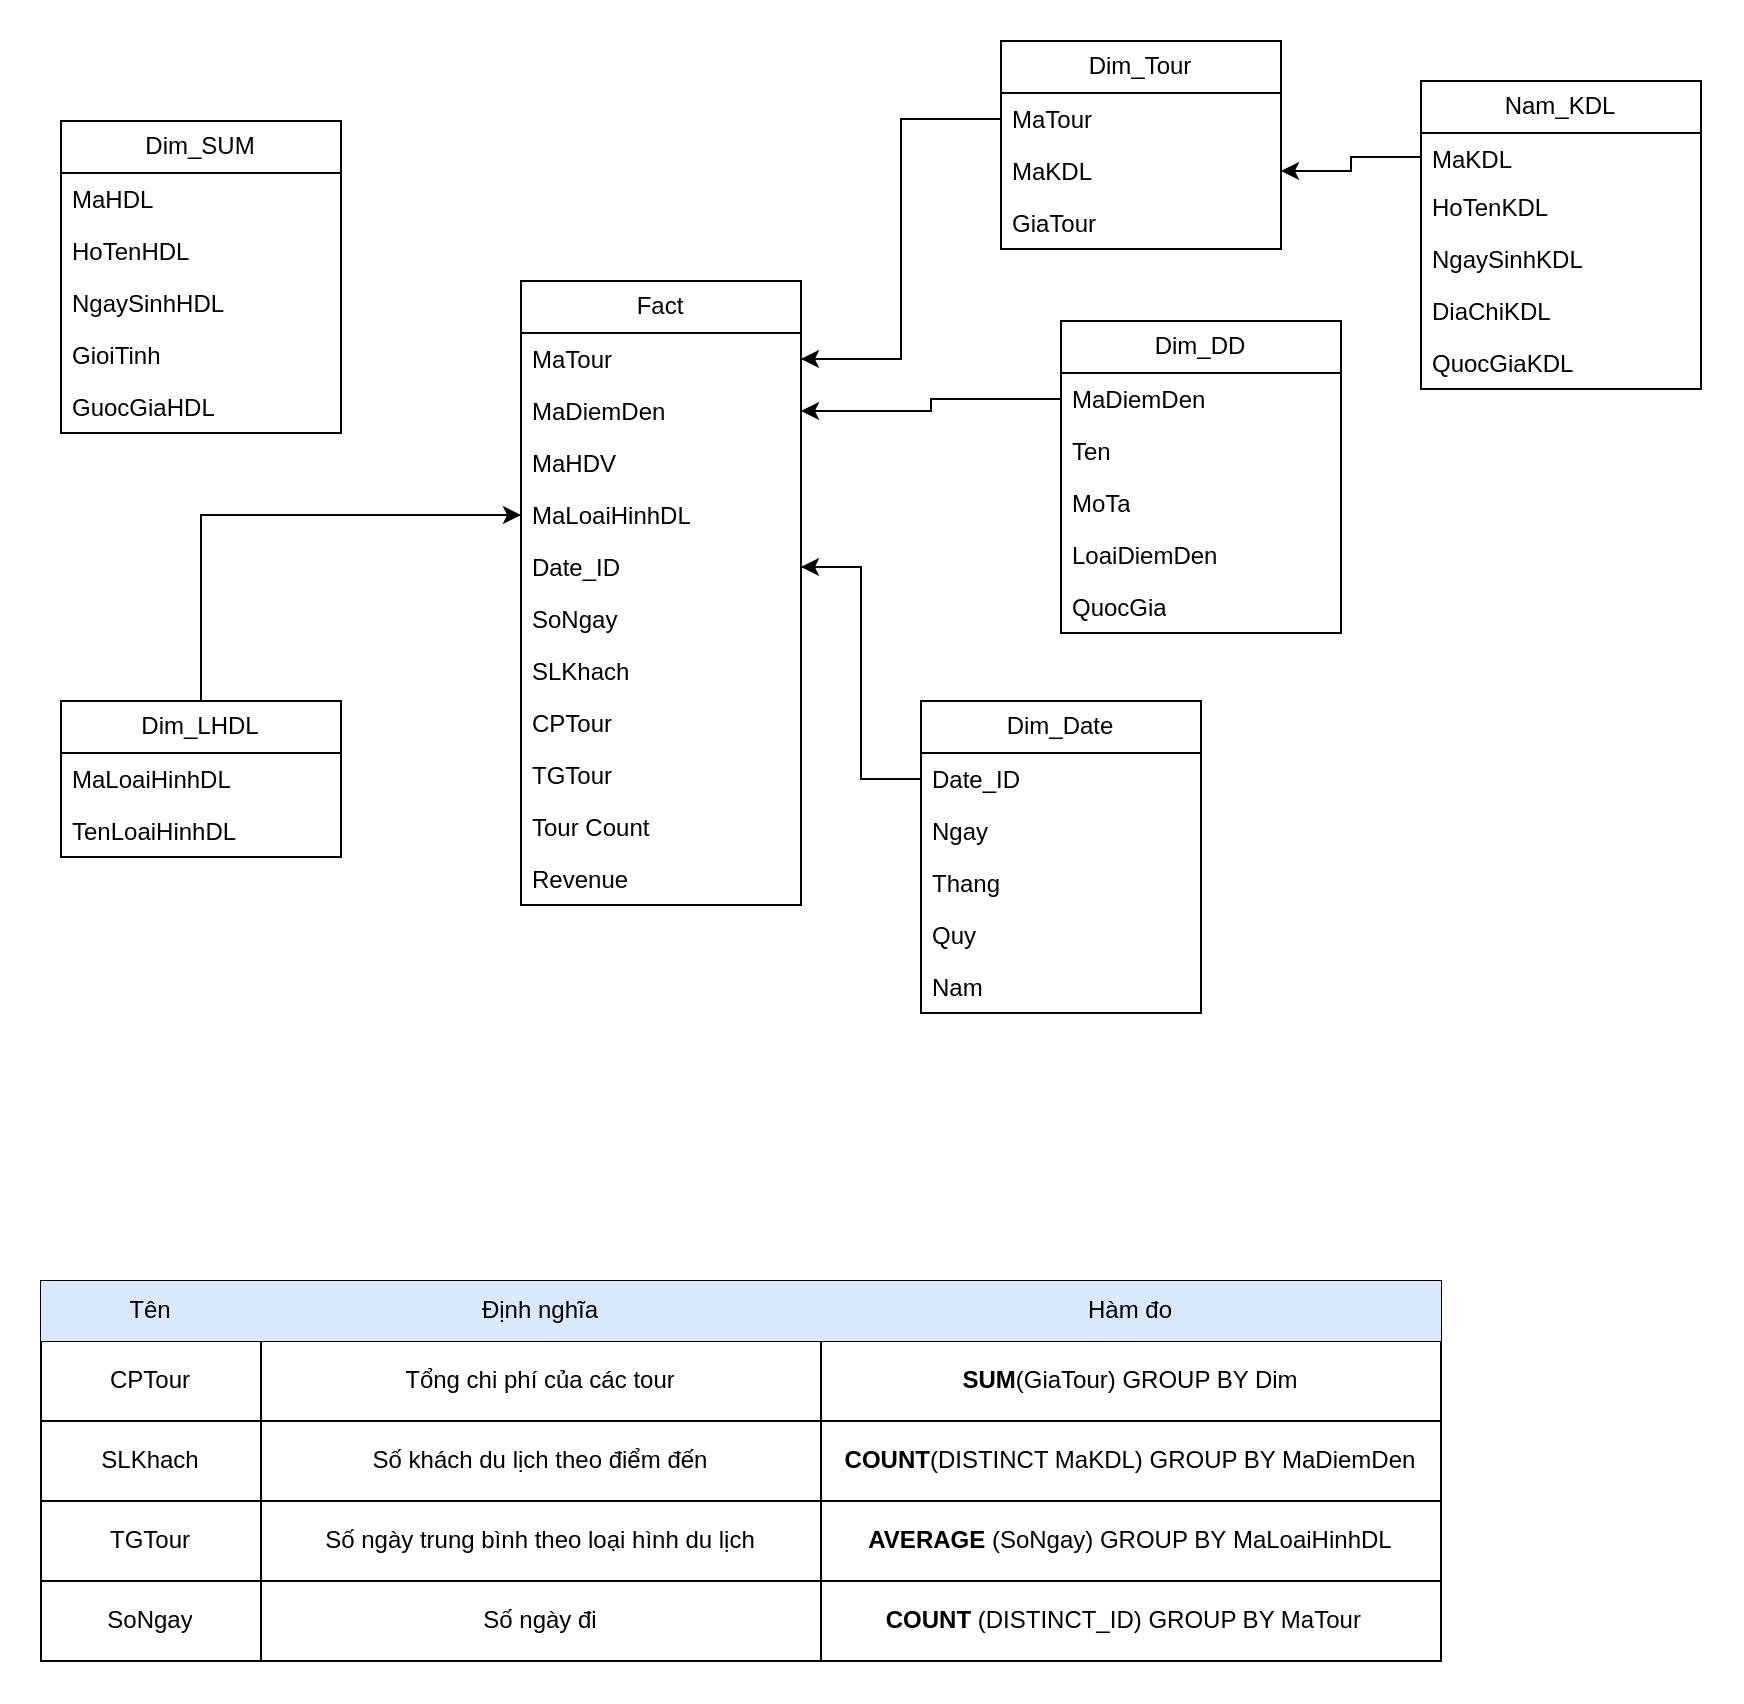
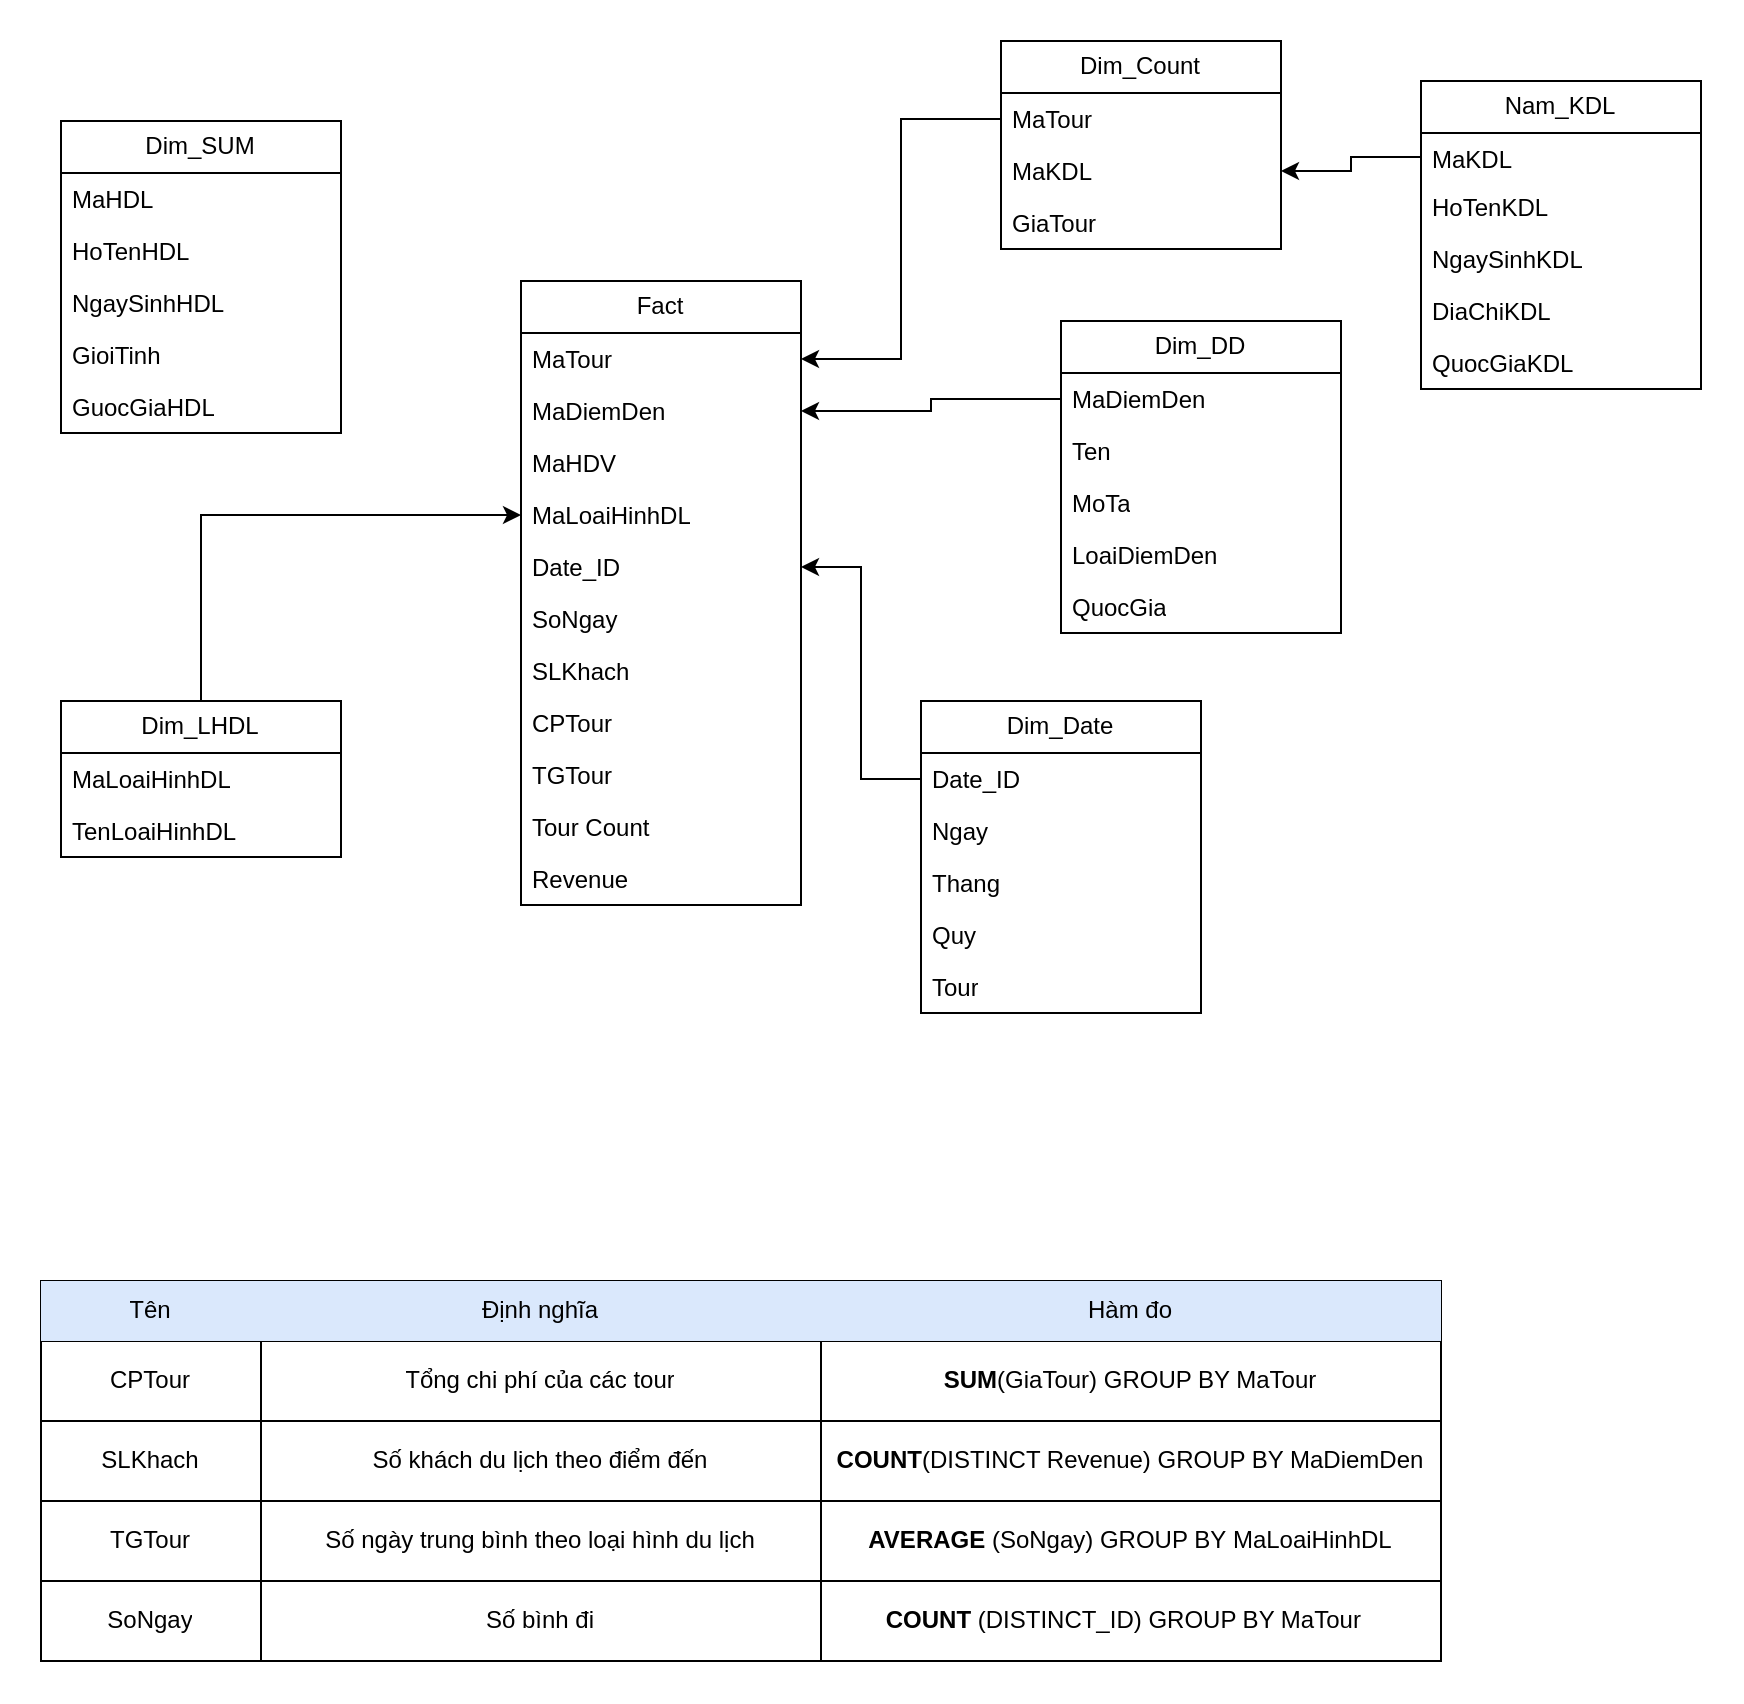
(1141, 67) -> (1141, 67)
(953, 989) -> (960, 989)
(1131, 1381) -> (1131, 1381)
(1131, 1461) -> (1131, 1461)
(541, 1621) -> (541, 1621)
